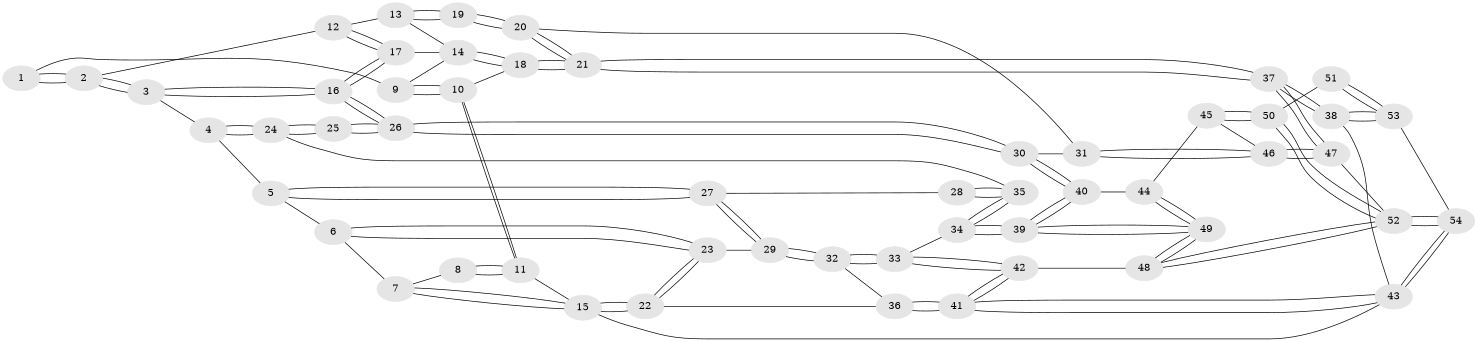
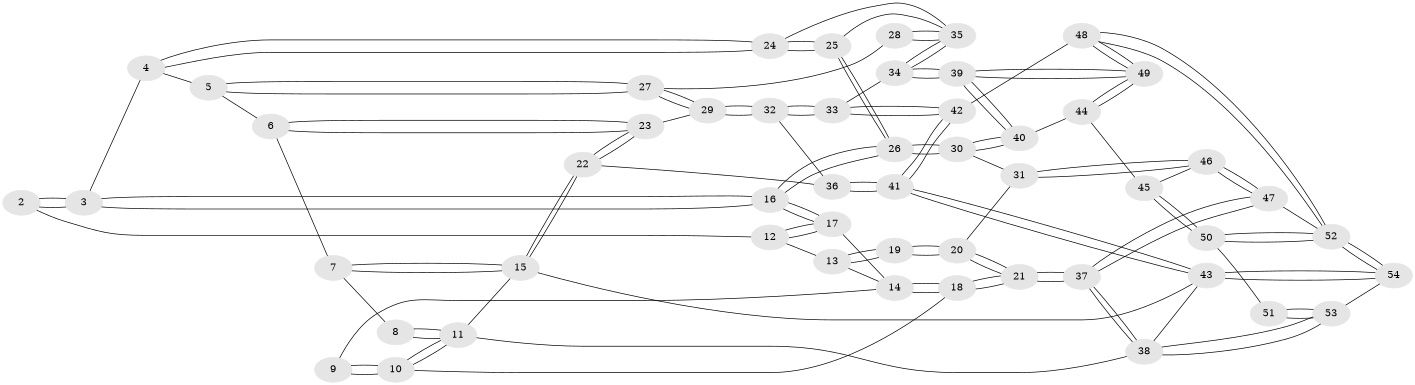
none -> (891, 14)
(21, 78) -> none
none -> (803, 348)
